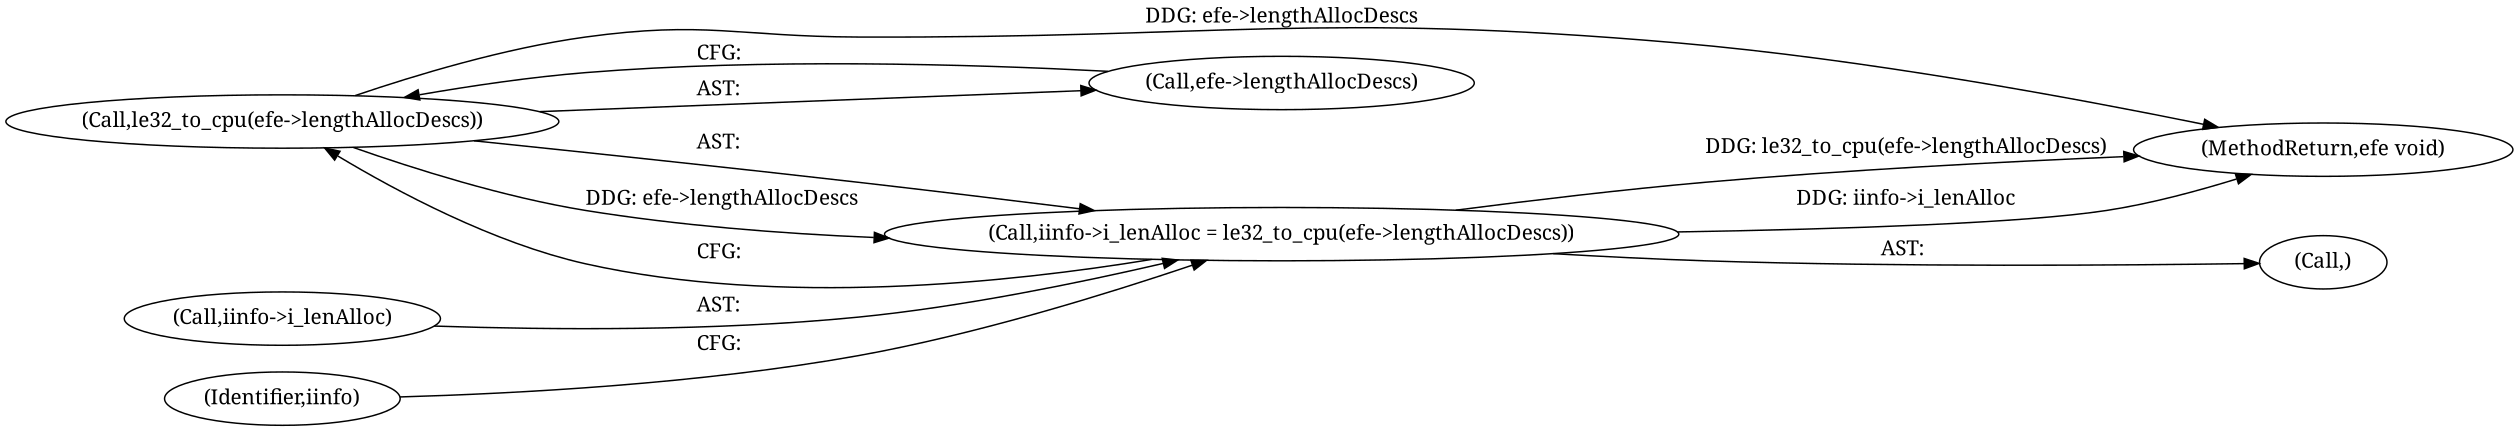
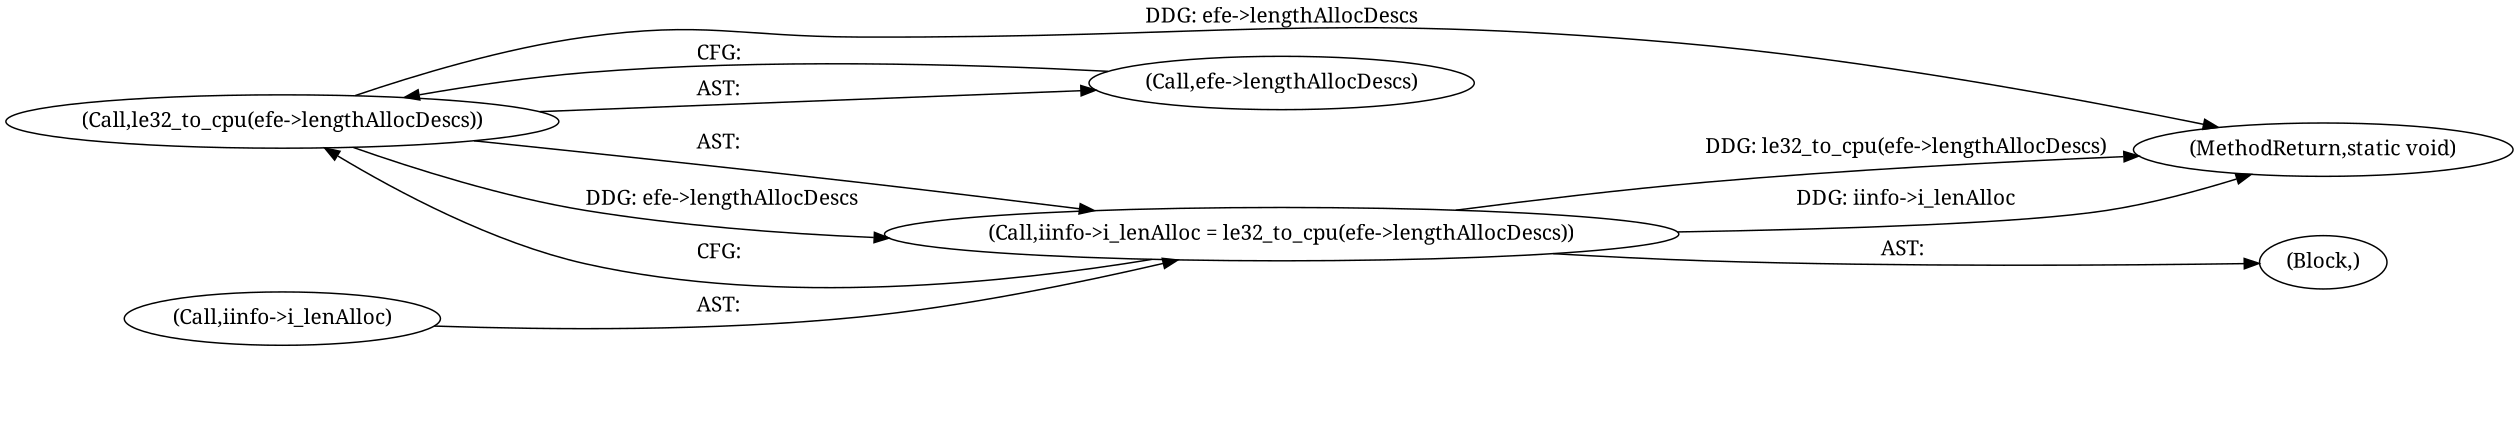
(2323, 150) -> (2323, 150)
(2323, 262) -> (2323, 262)
(282, 399) -> none
